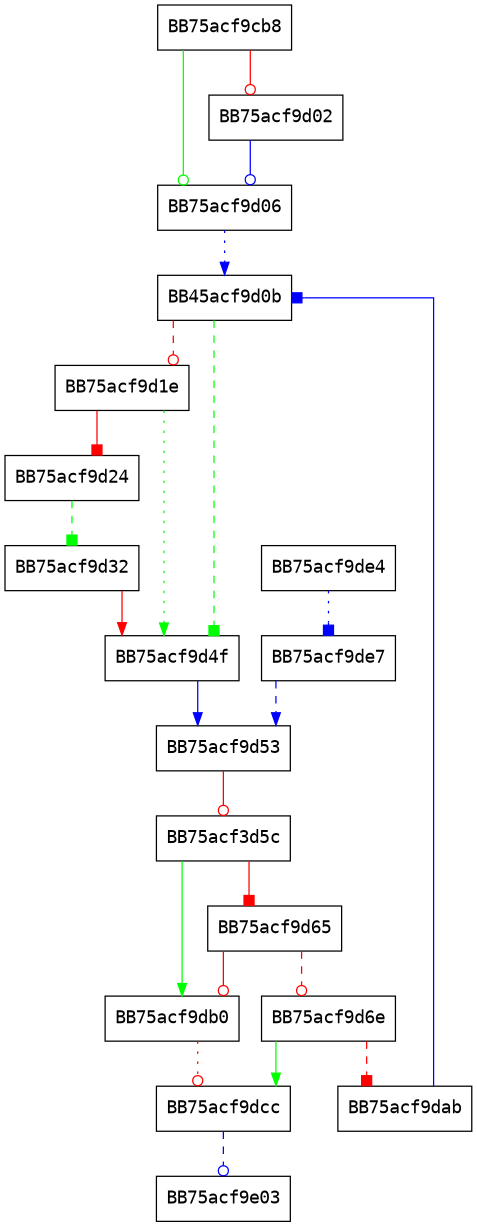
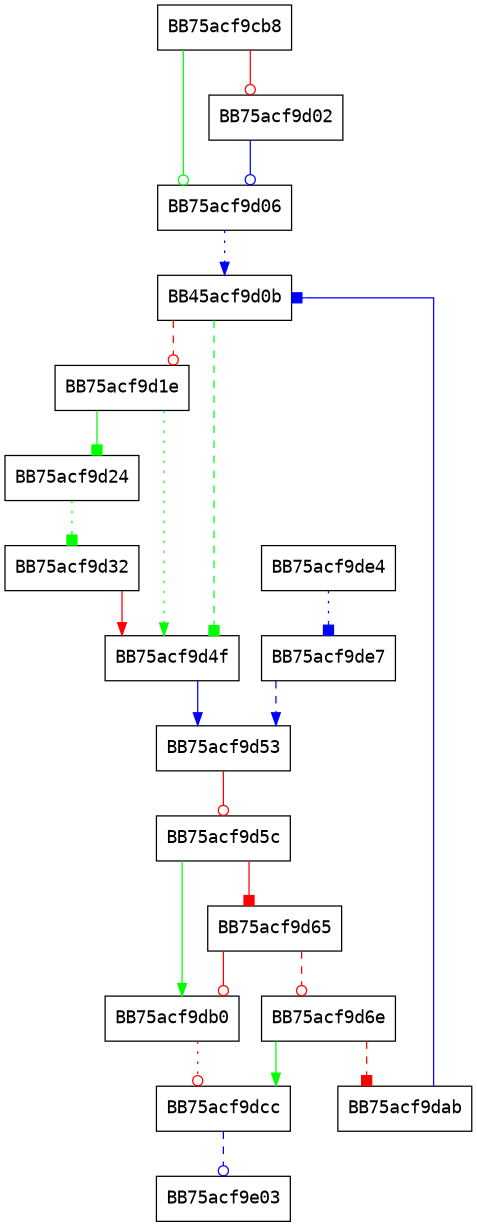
(97, 427) -> (97, 427)
(72, 517) -> (72, 517)
(223, 838) -> (223, 838)
